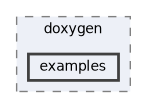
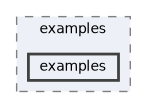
(73, 30) -> (73, 30)
